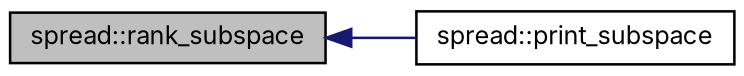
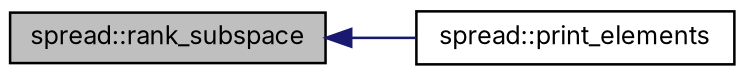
(575, 38) -> (575, 38)
